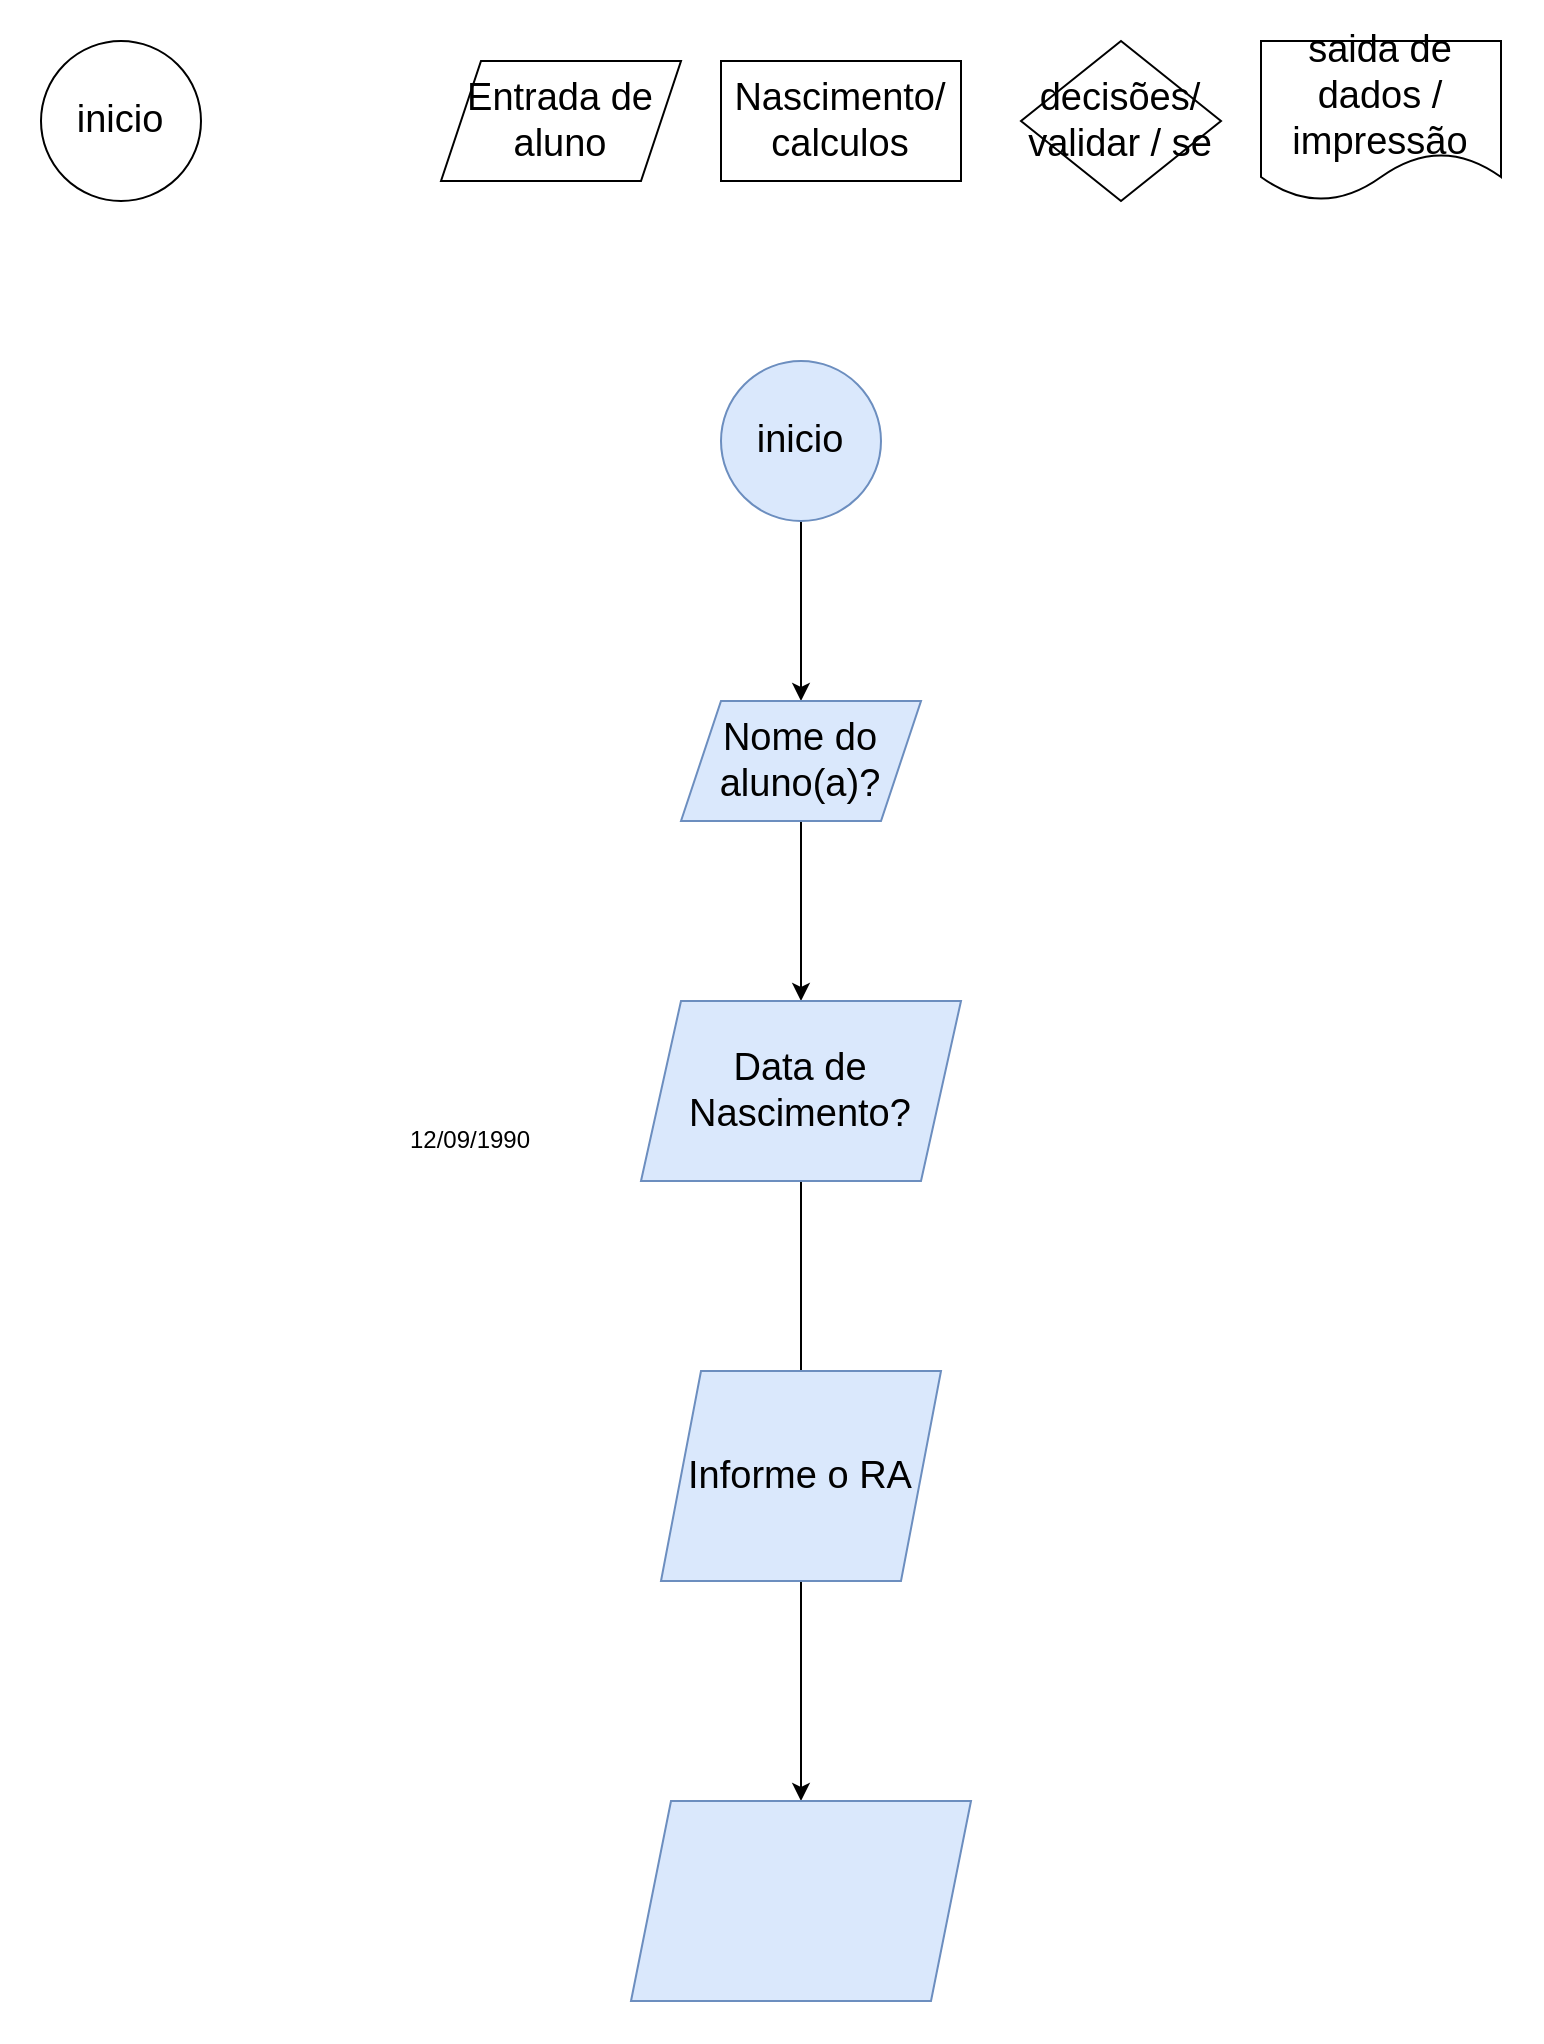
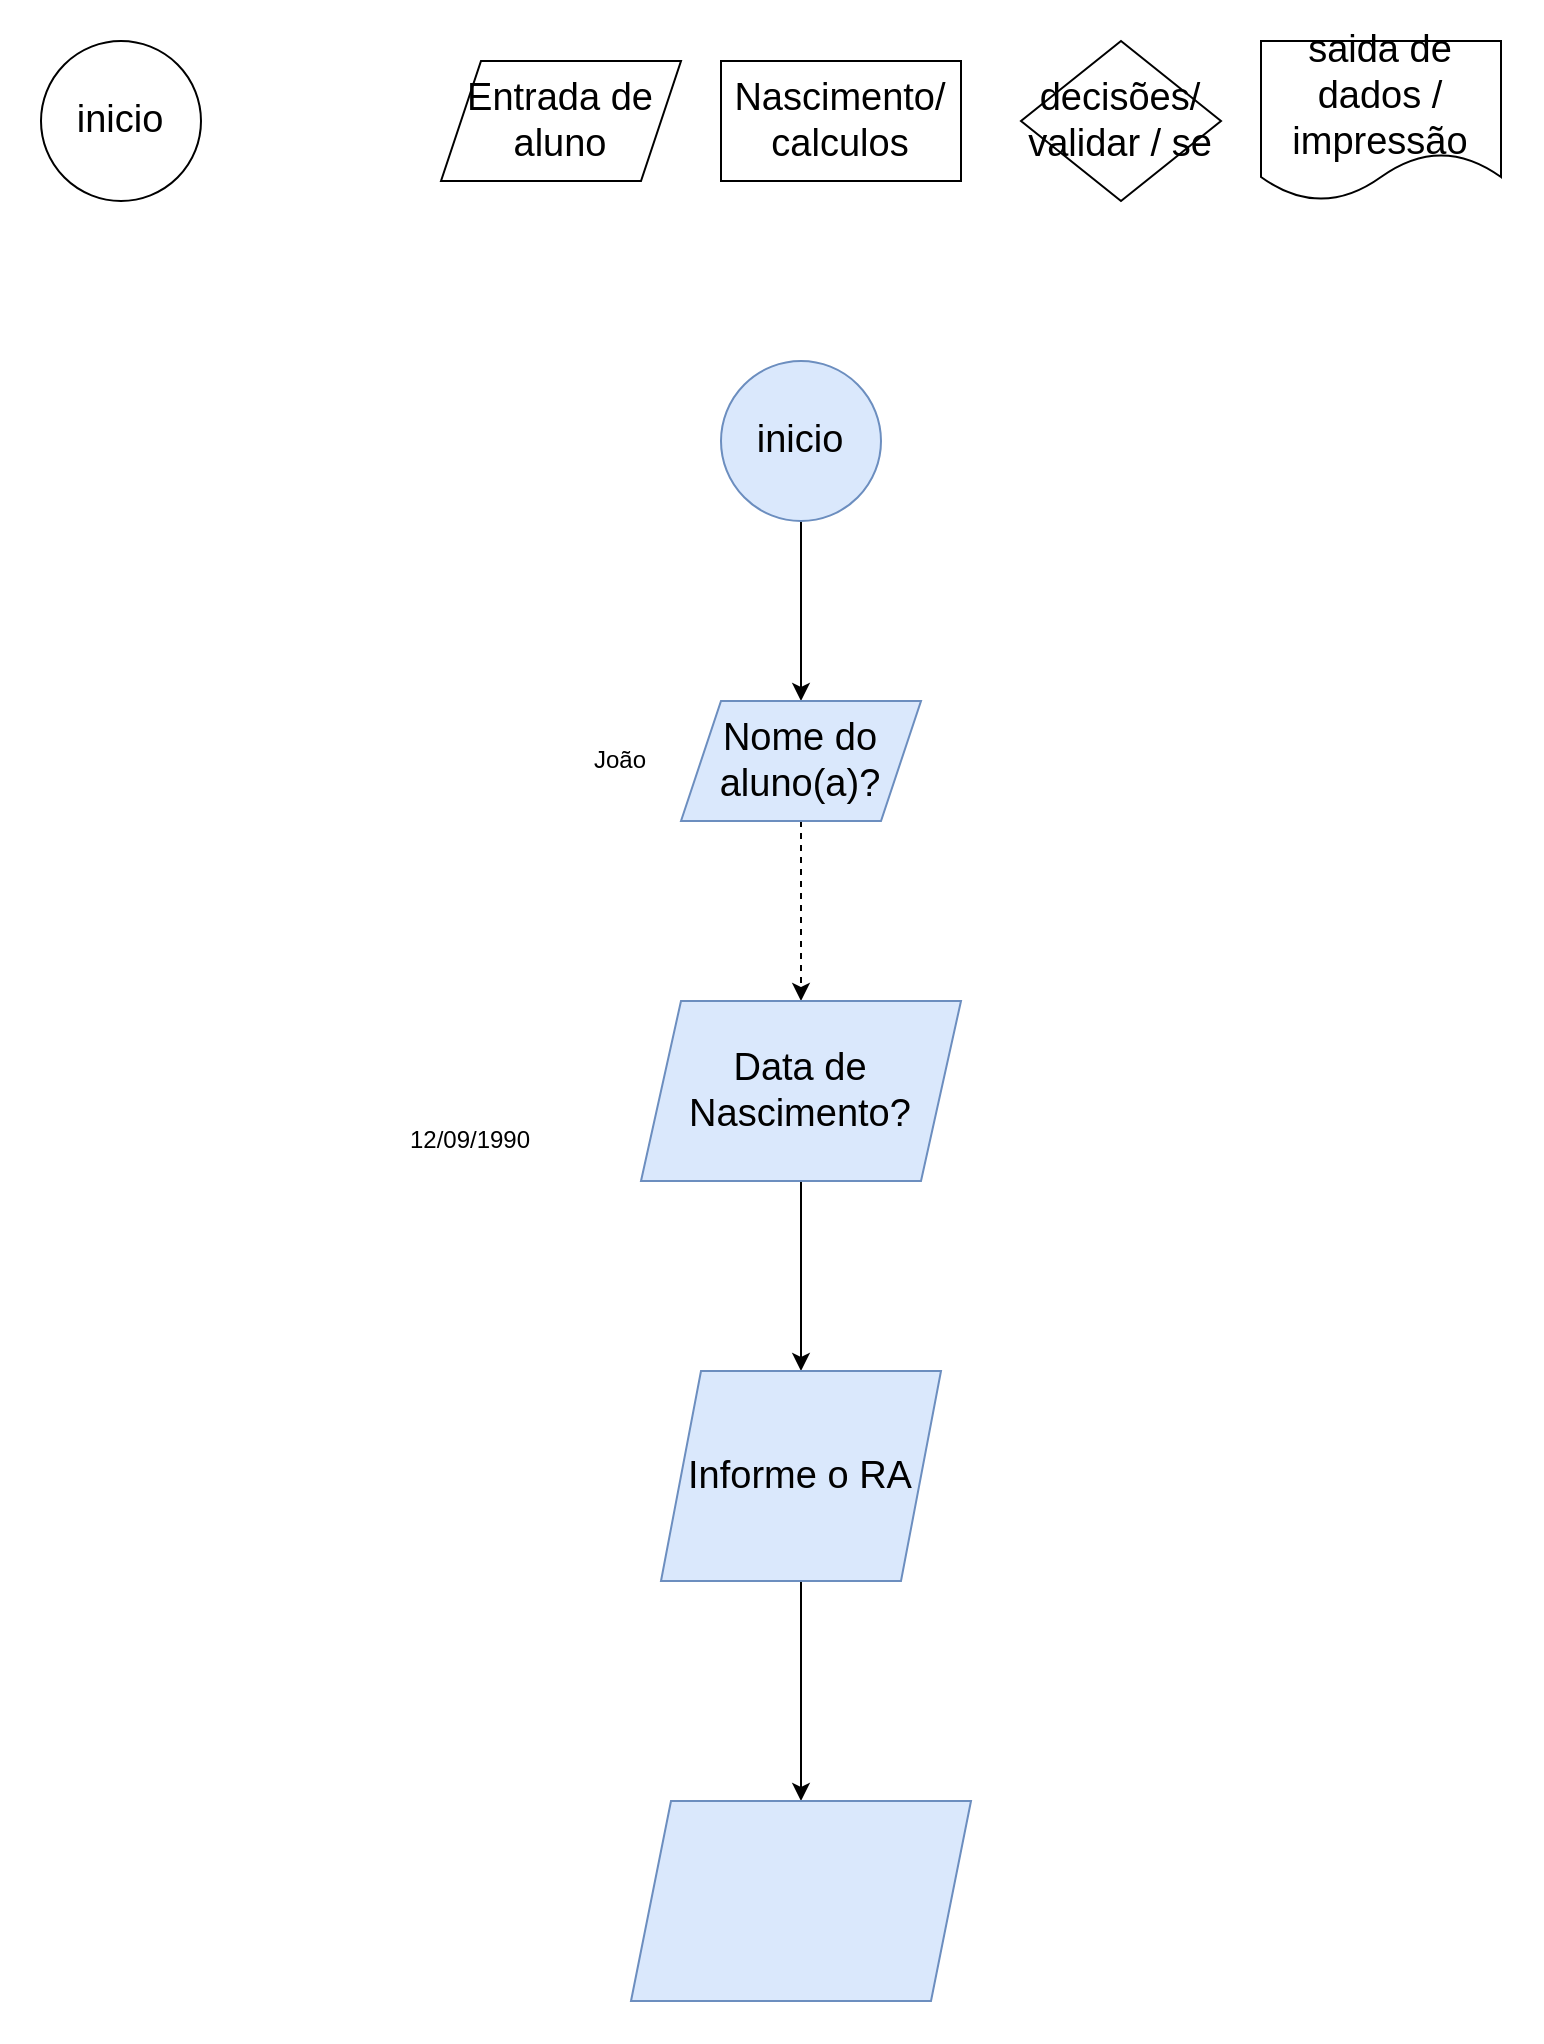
none -> (621, 761)
(801, 906) -> (801, 906)
(801, 1361) -> (801, 1356)
